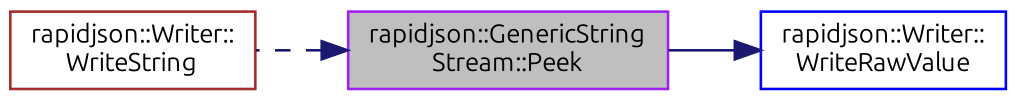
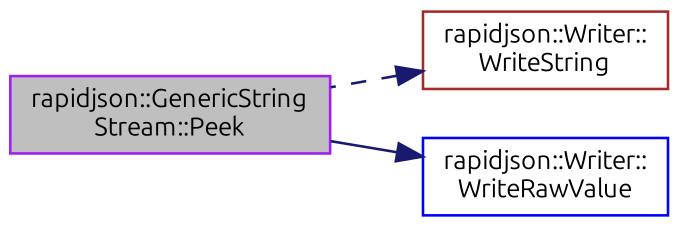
(289, 50) -> (364, 82)
